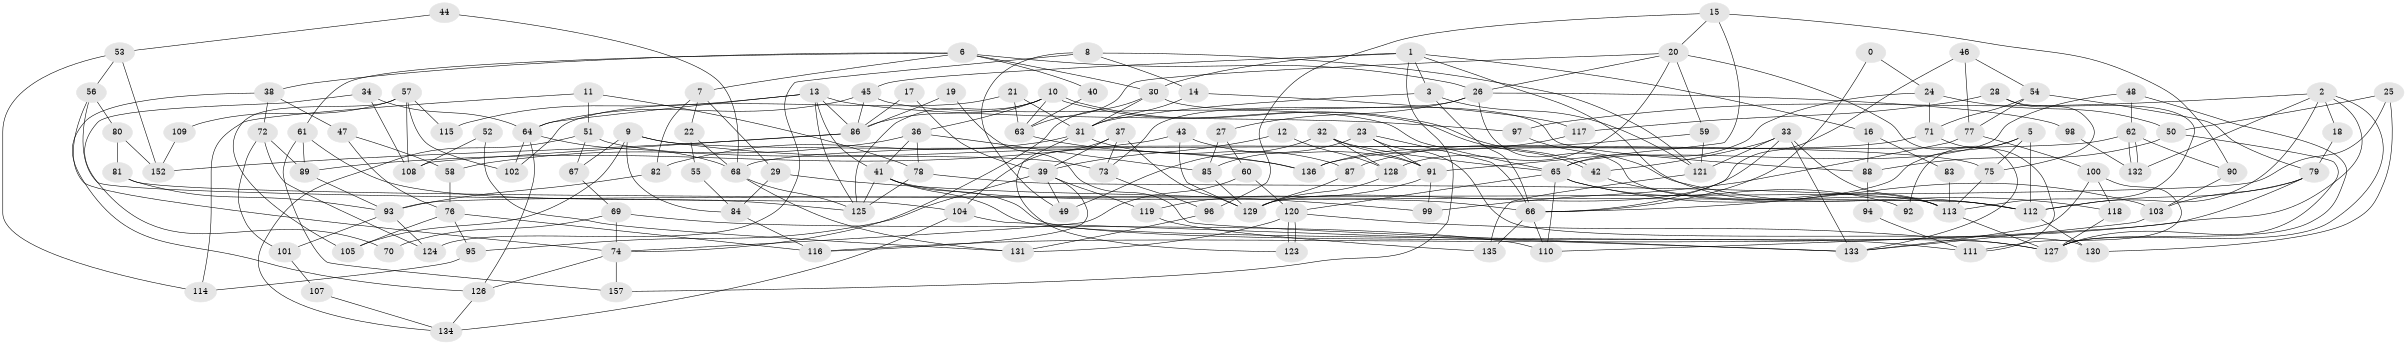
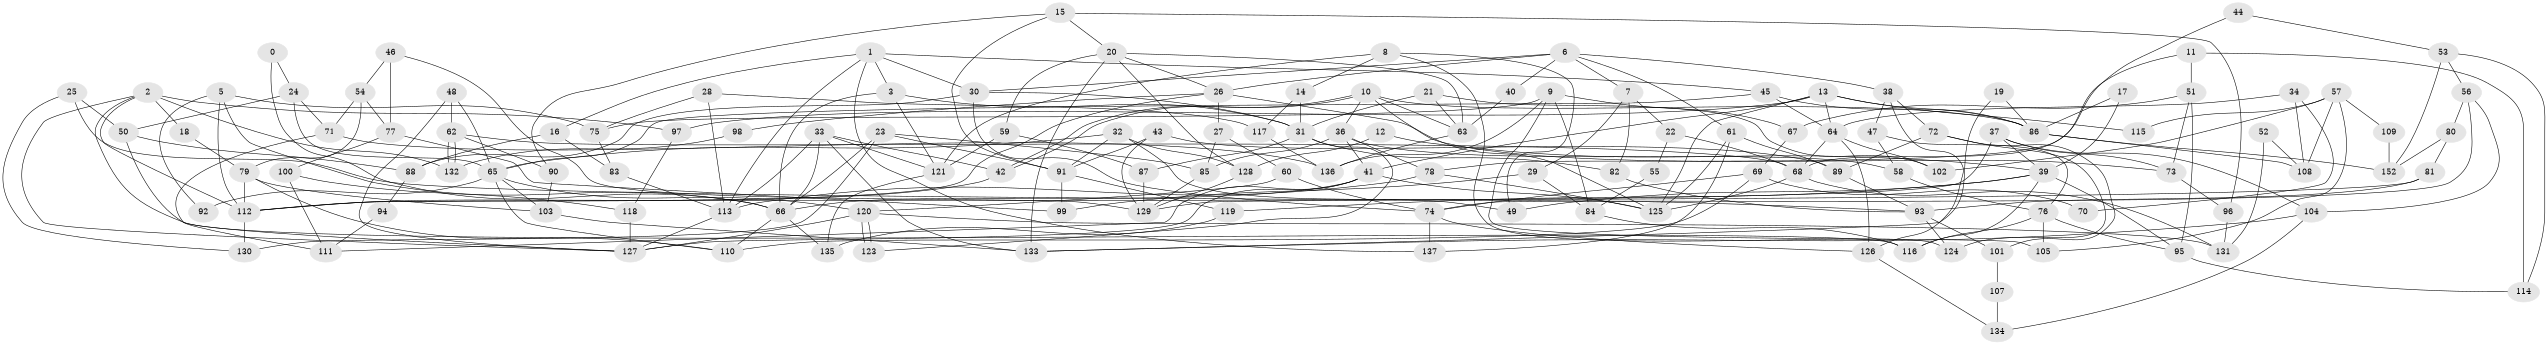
(343, 178) -> (2192, 173)
(1973, 189) -> (607, 158)
(2017, 230) -> none
(616, 292) -> (1430, 252)
